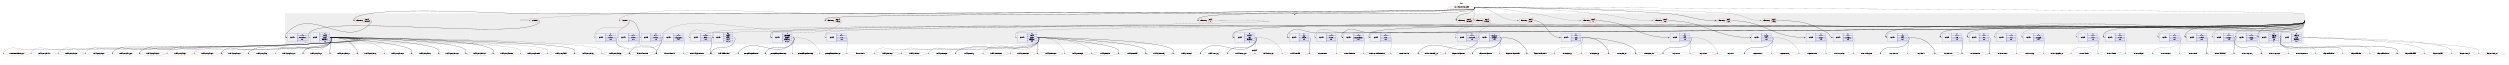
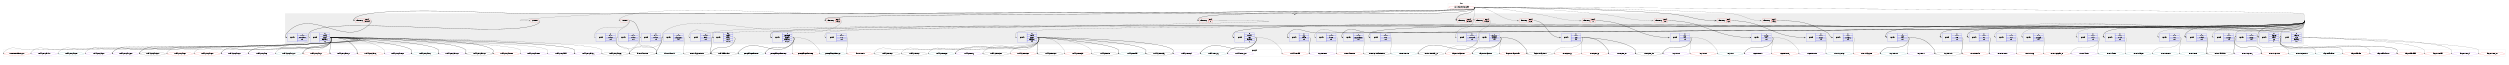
(1268, 54) -> none
